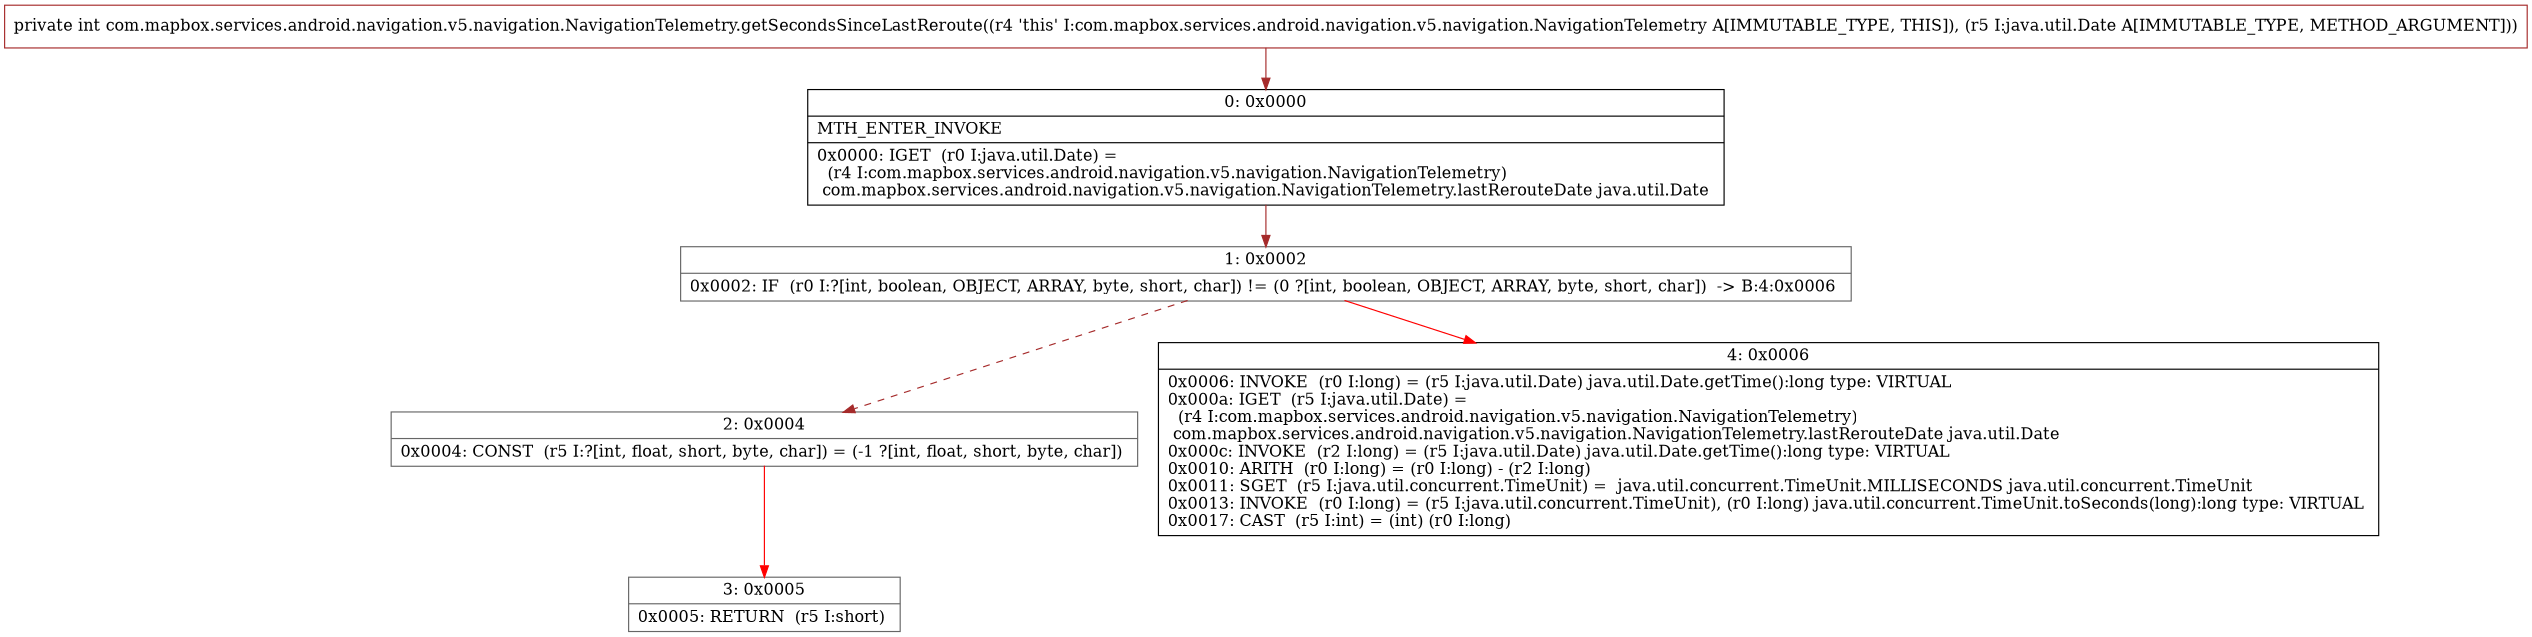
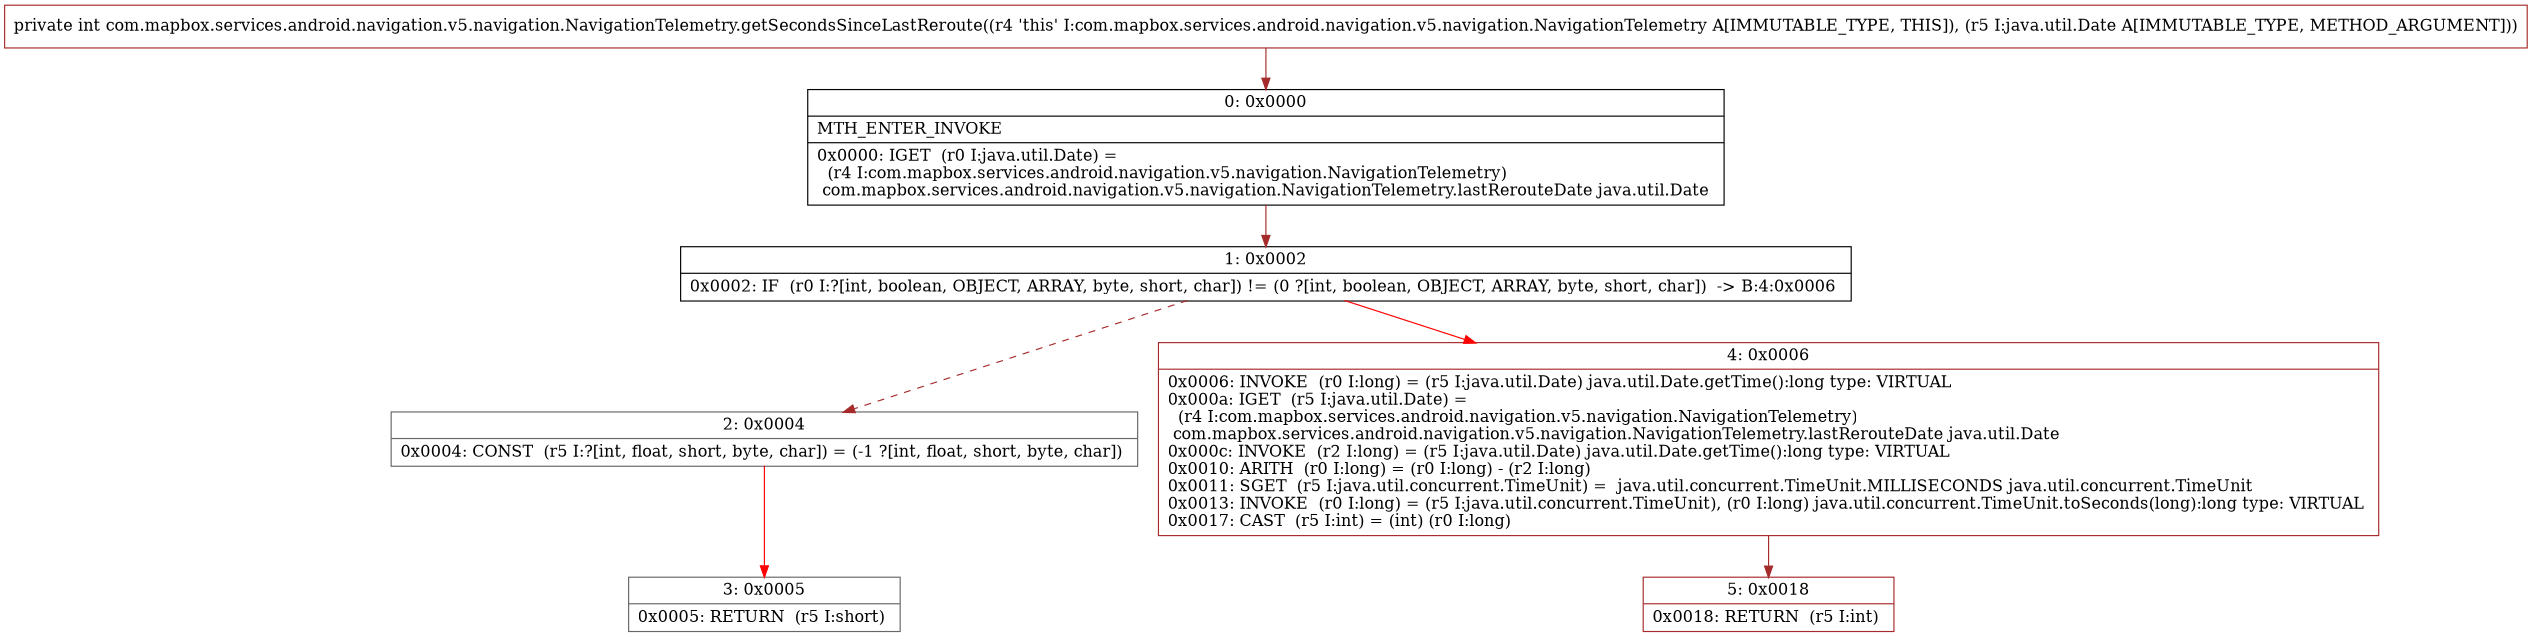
(1266, 274) -> (1266, 274)
(1769, 439) -> (1769, 439)
none -> (1769, 604)
